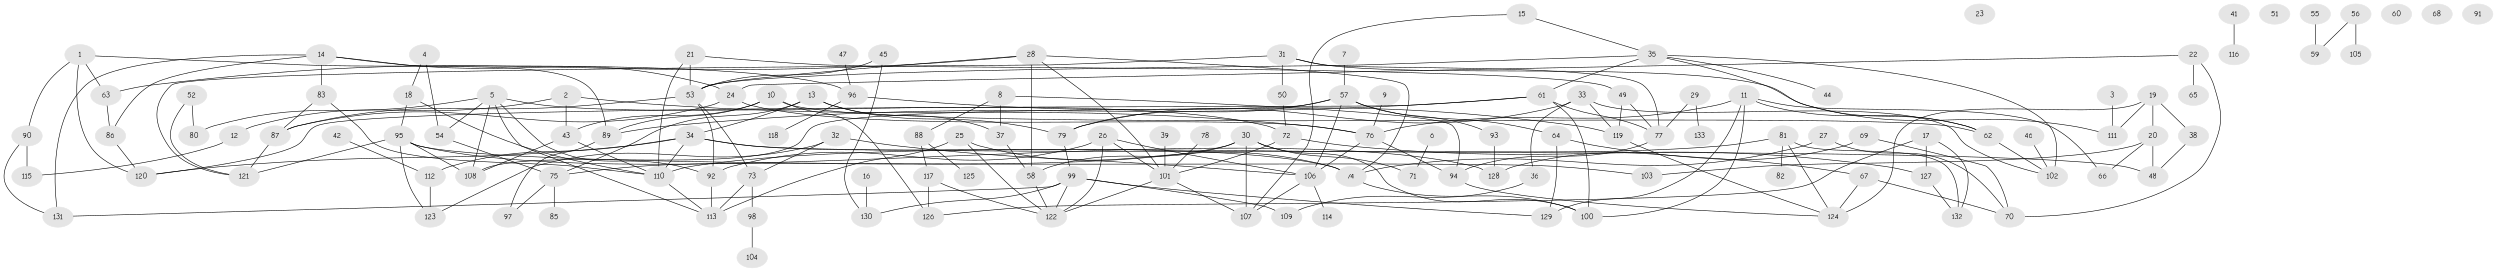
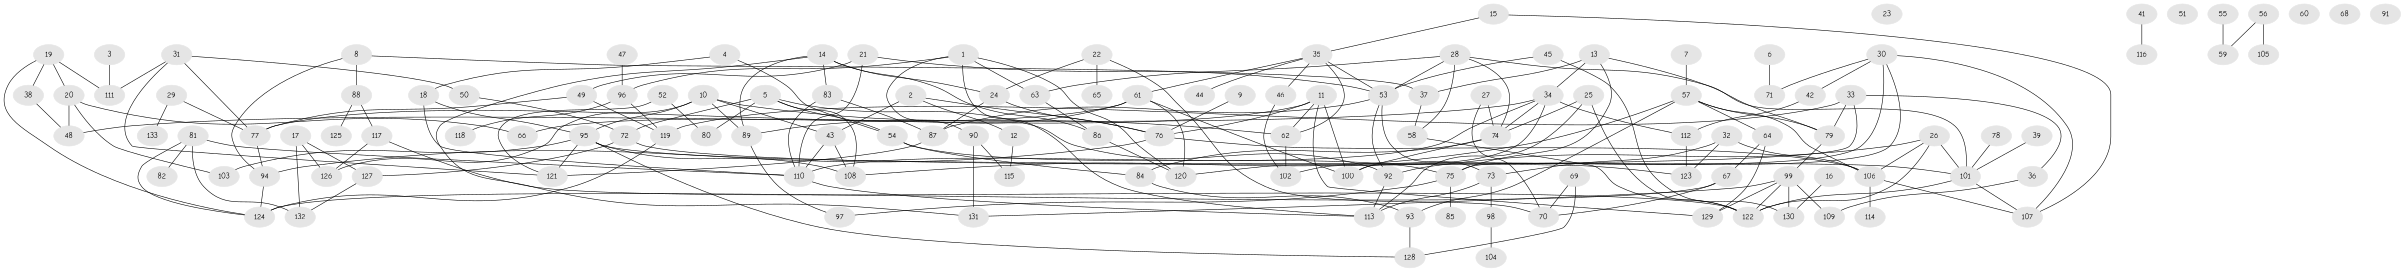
(1884, 72) -> (1301, 72)
none -> (644, 116)
(1139, 156) -> (1846, 75)
(598, 175) -> (1131, 190)
none -> (1140, 176)
